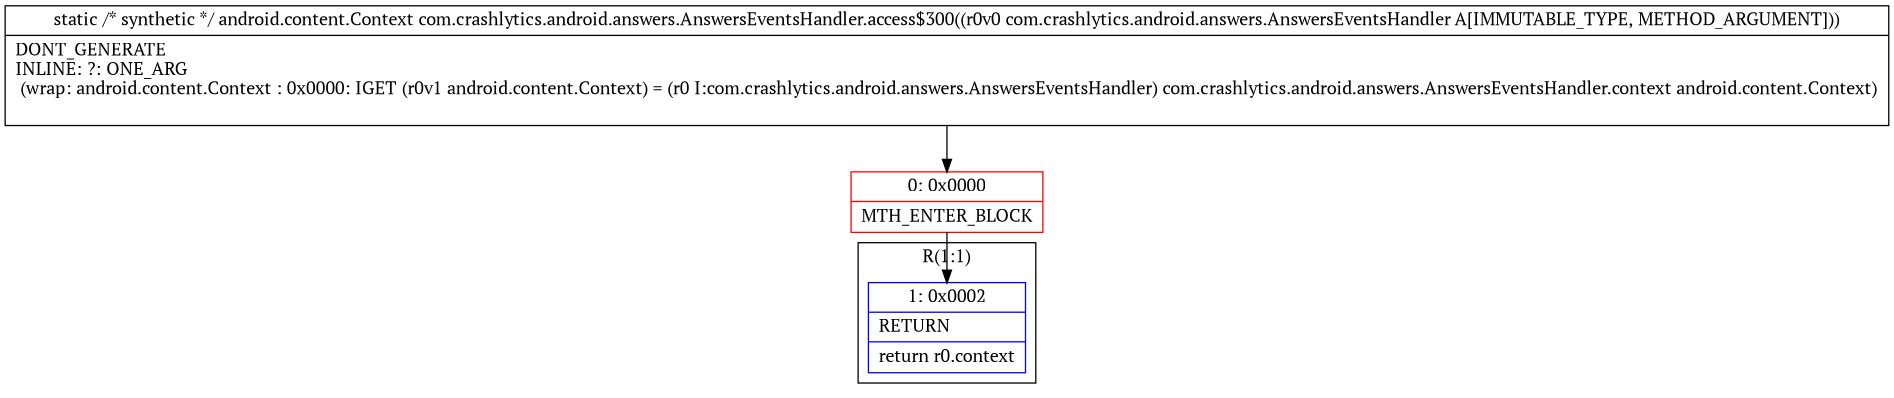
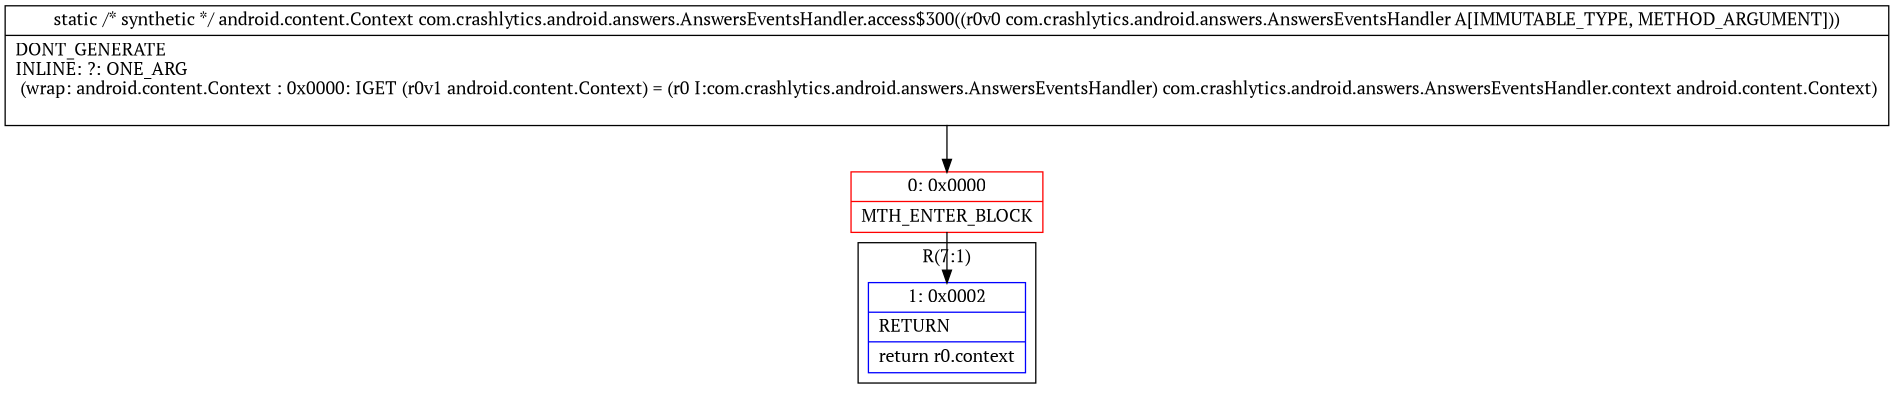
(947, 258) -> (947, 258)
